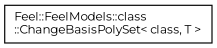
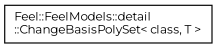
(108, 24) -> (108, 24)
